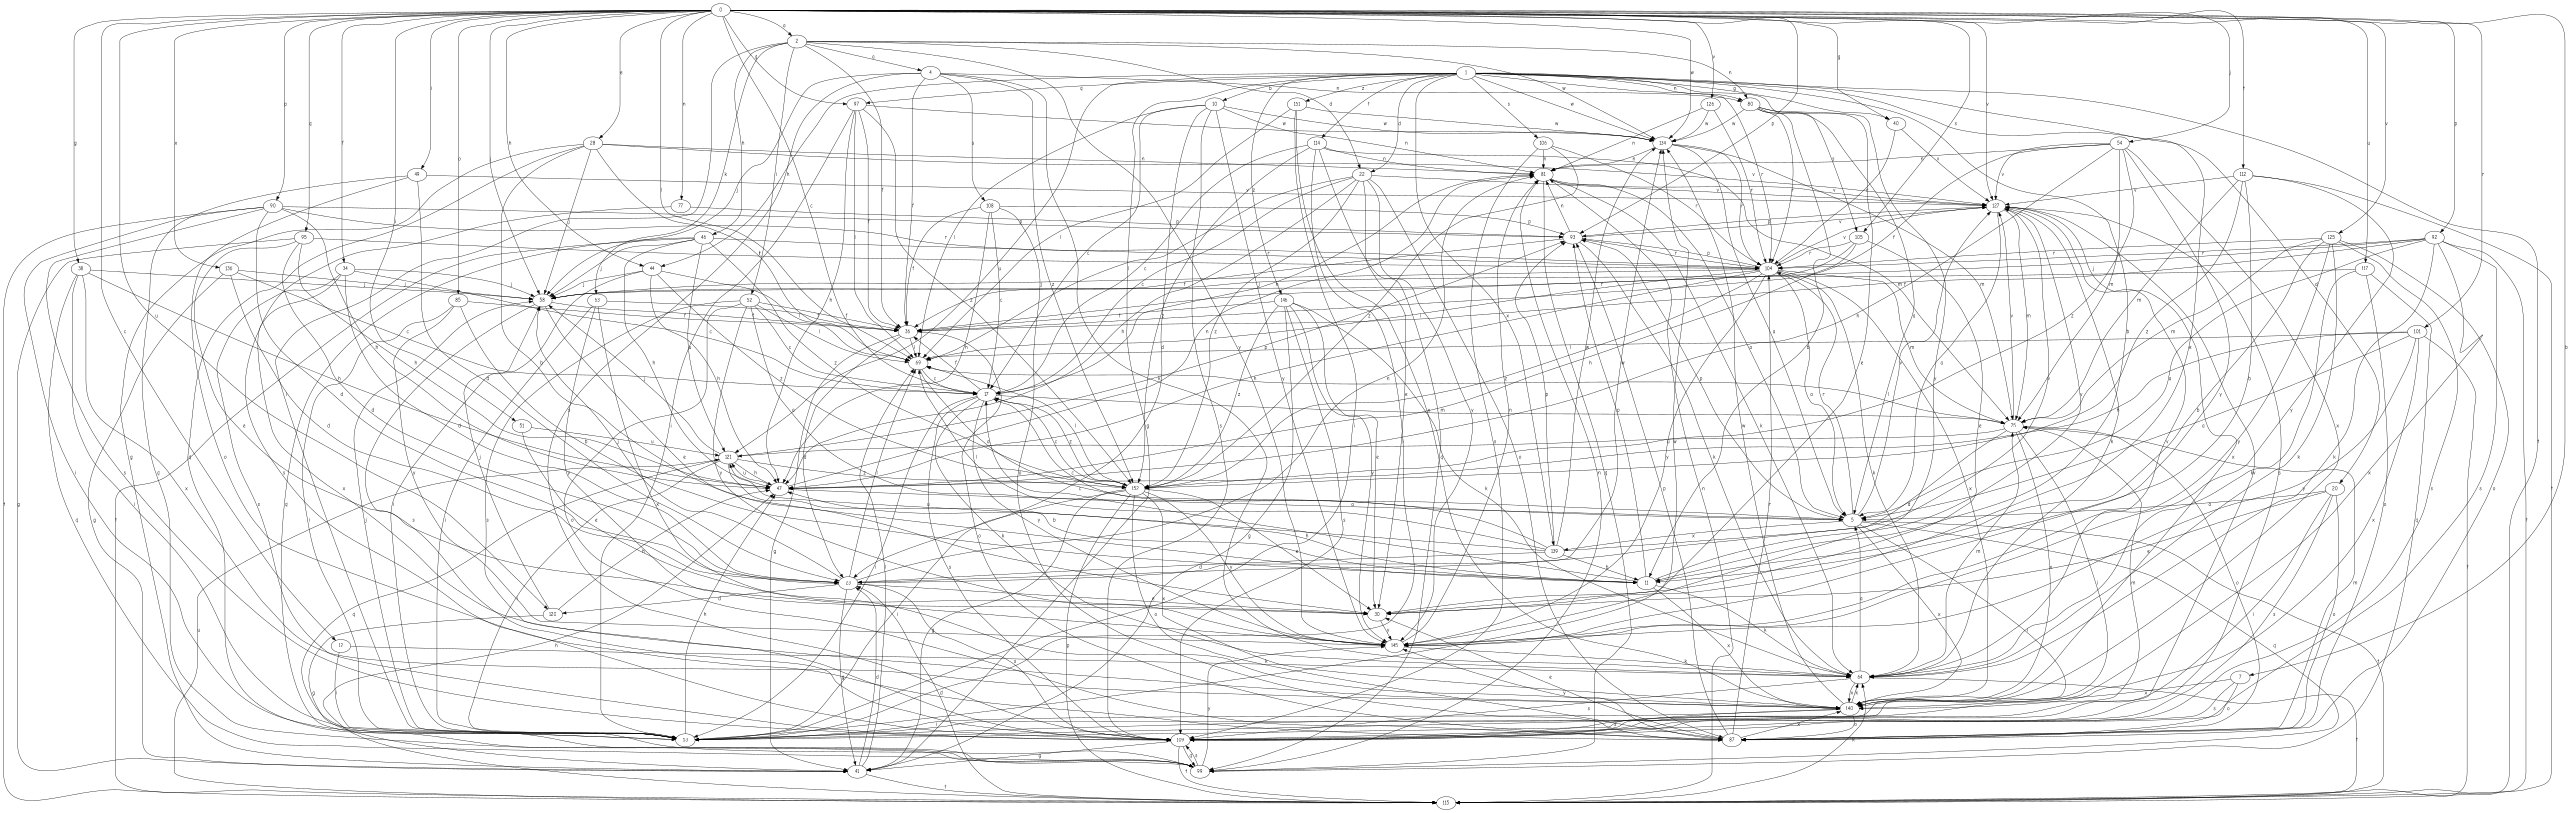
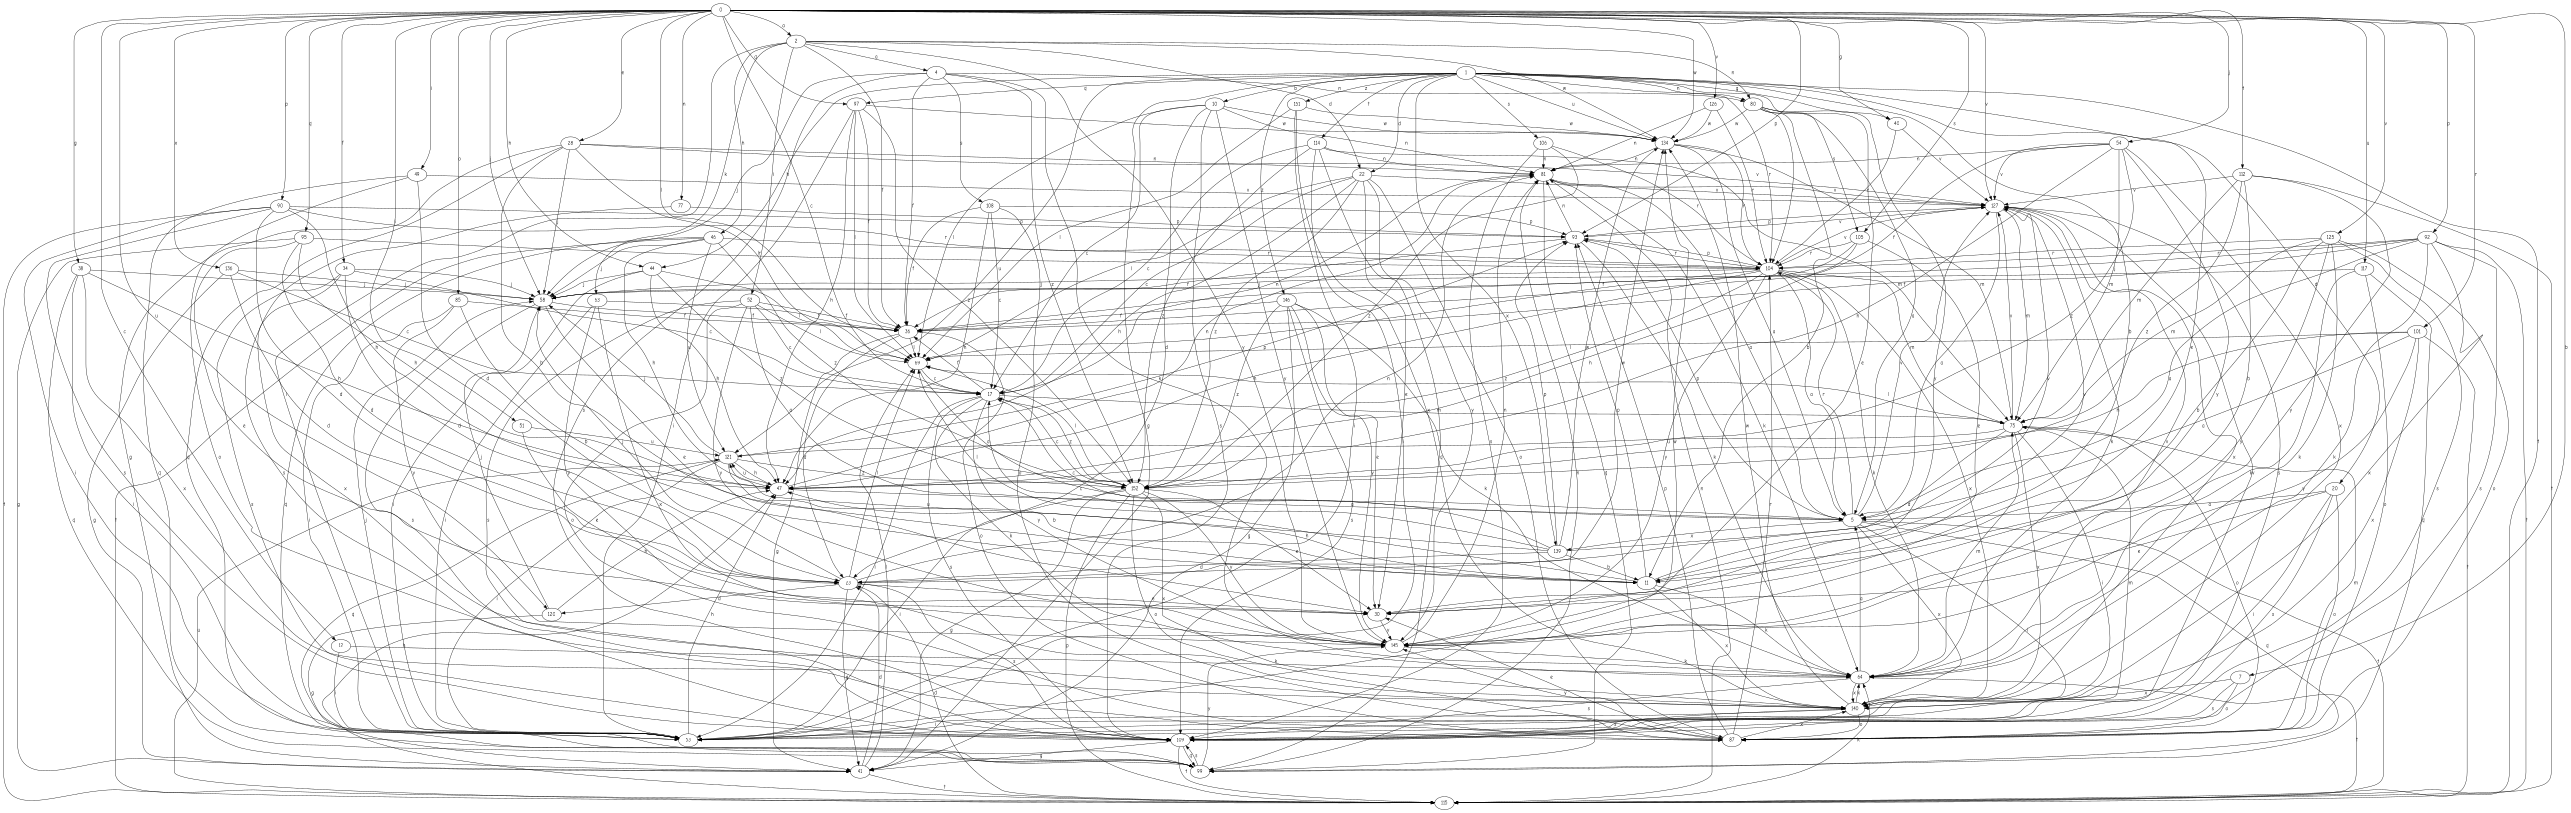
(1572, 104) -> (1573, 104)
